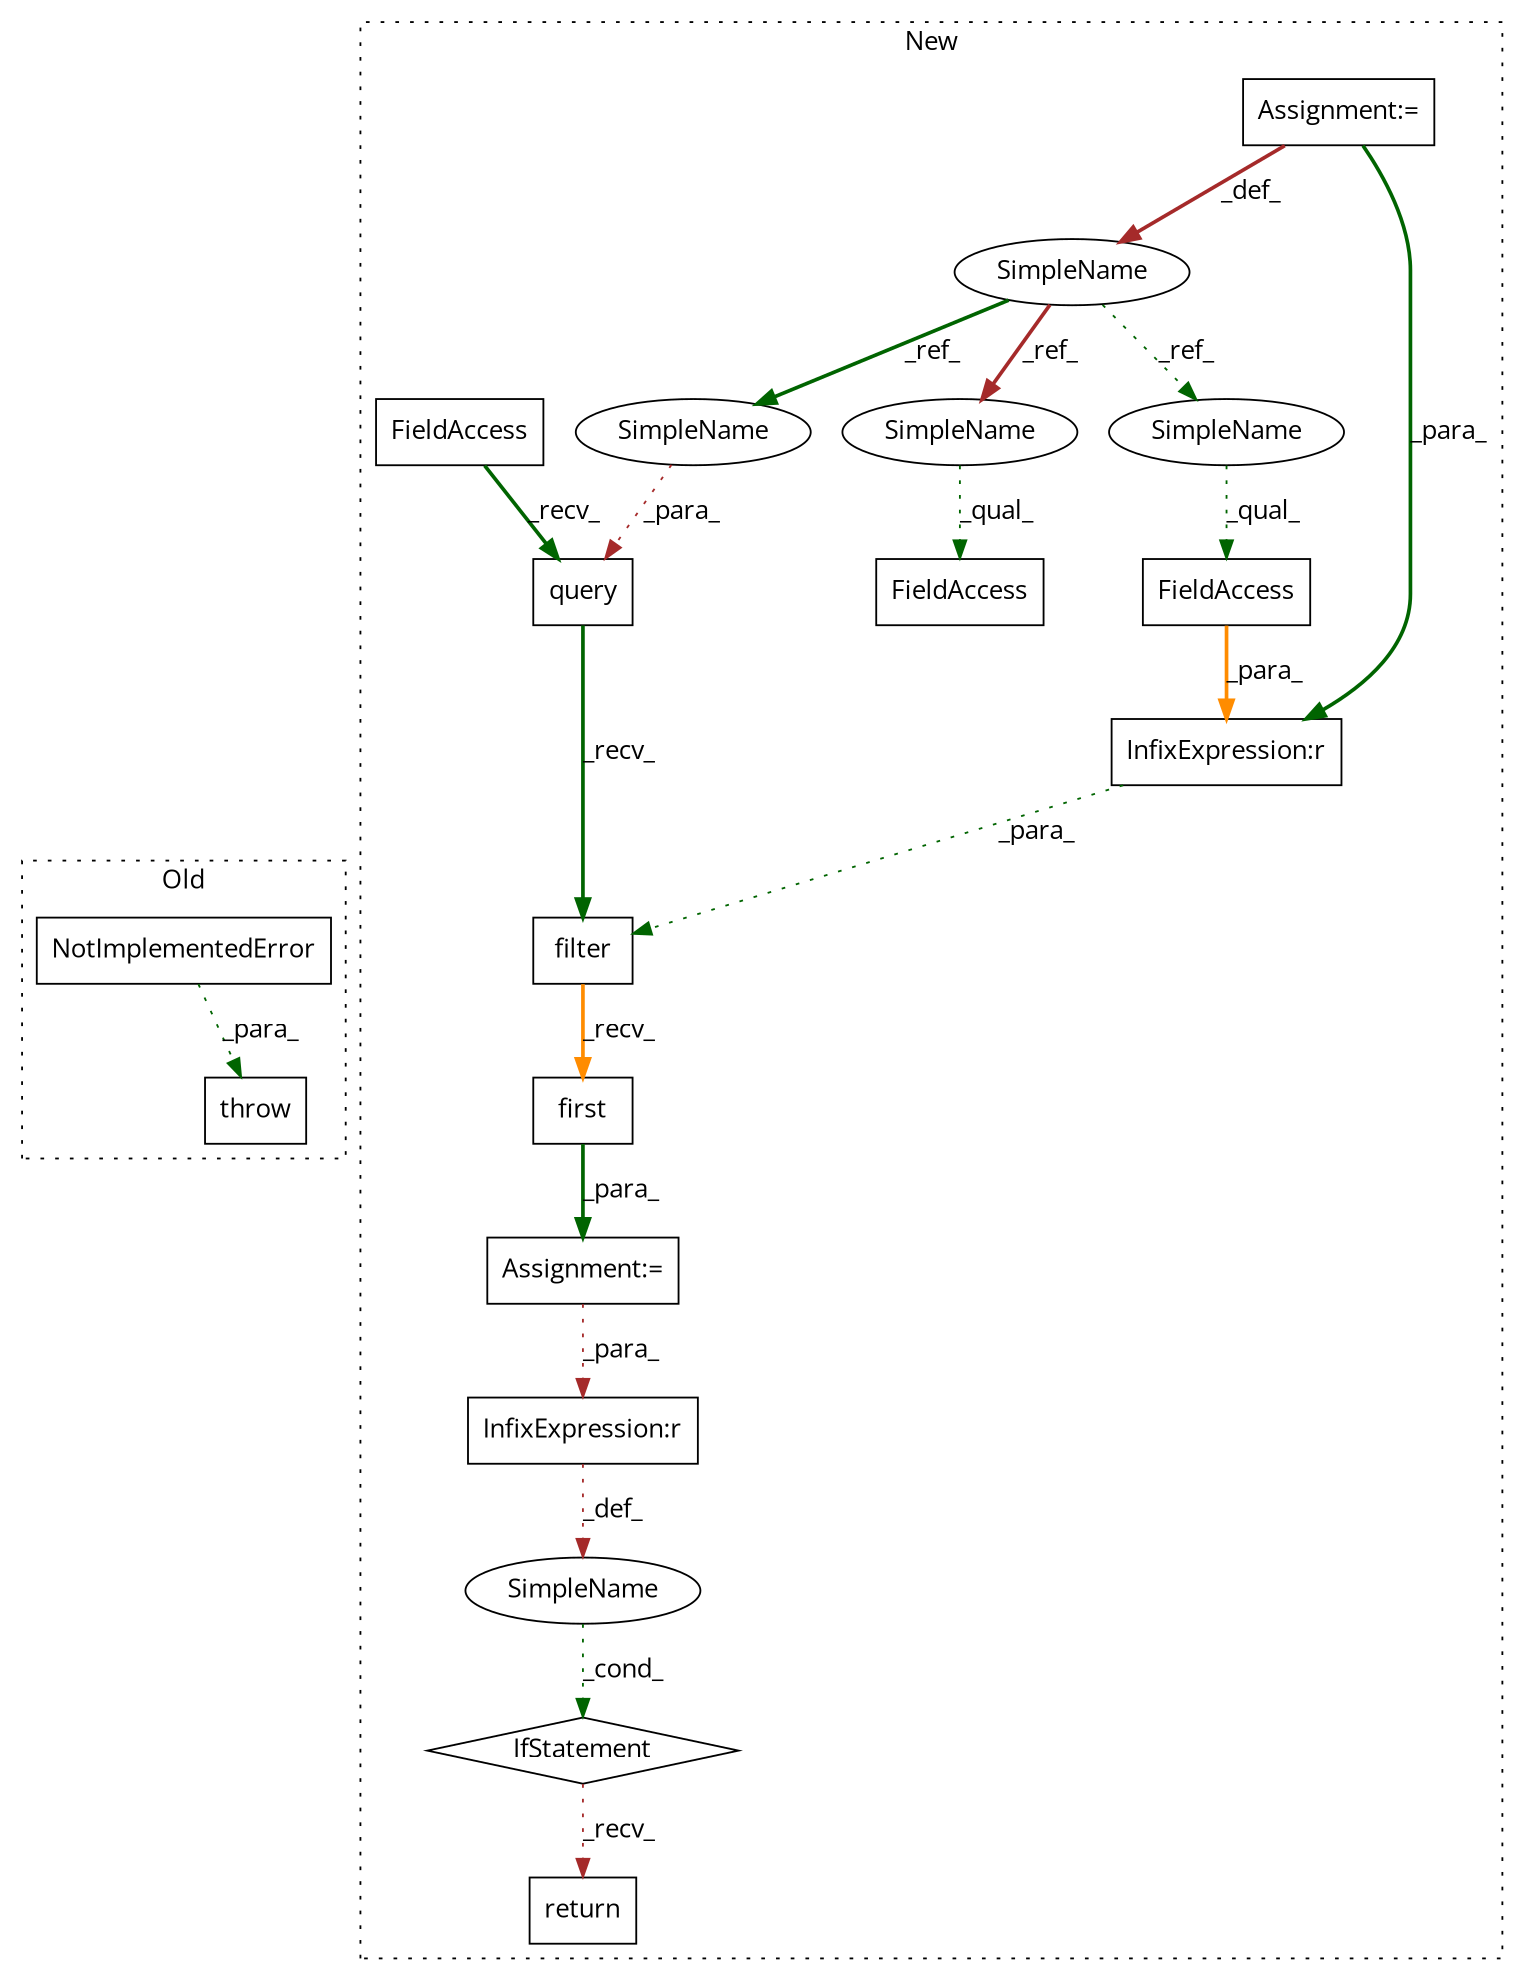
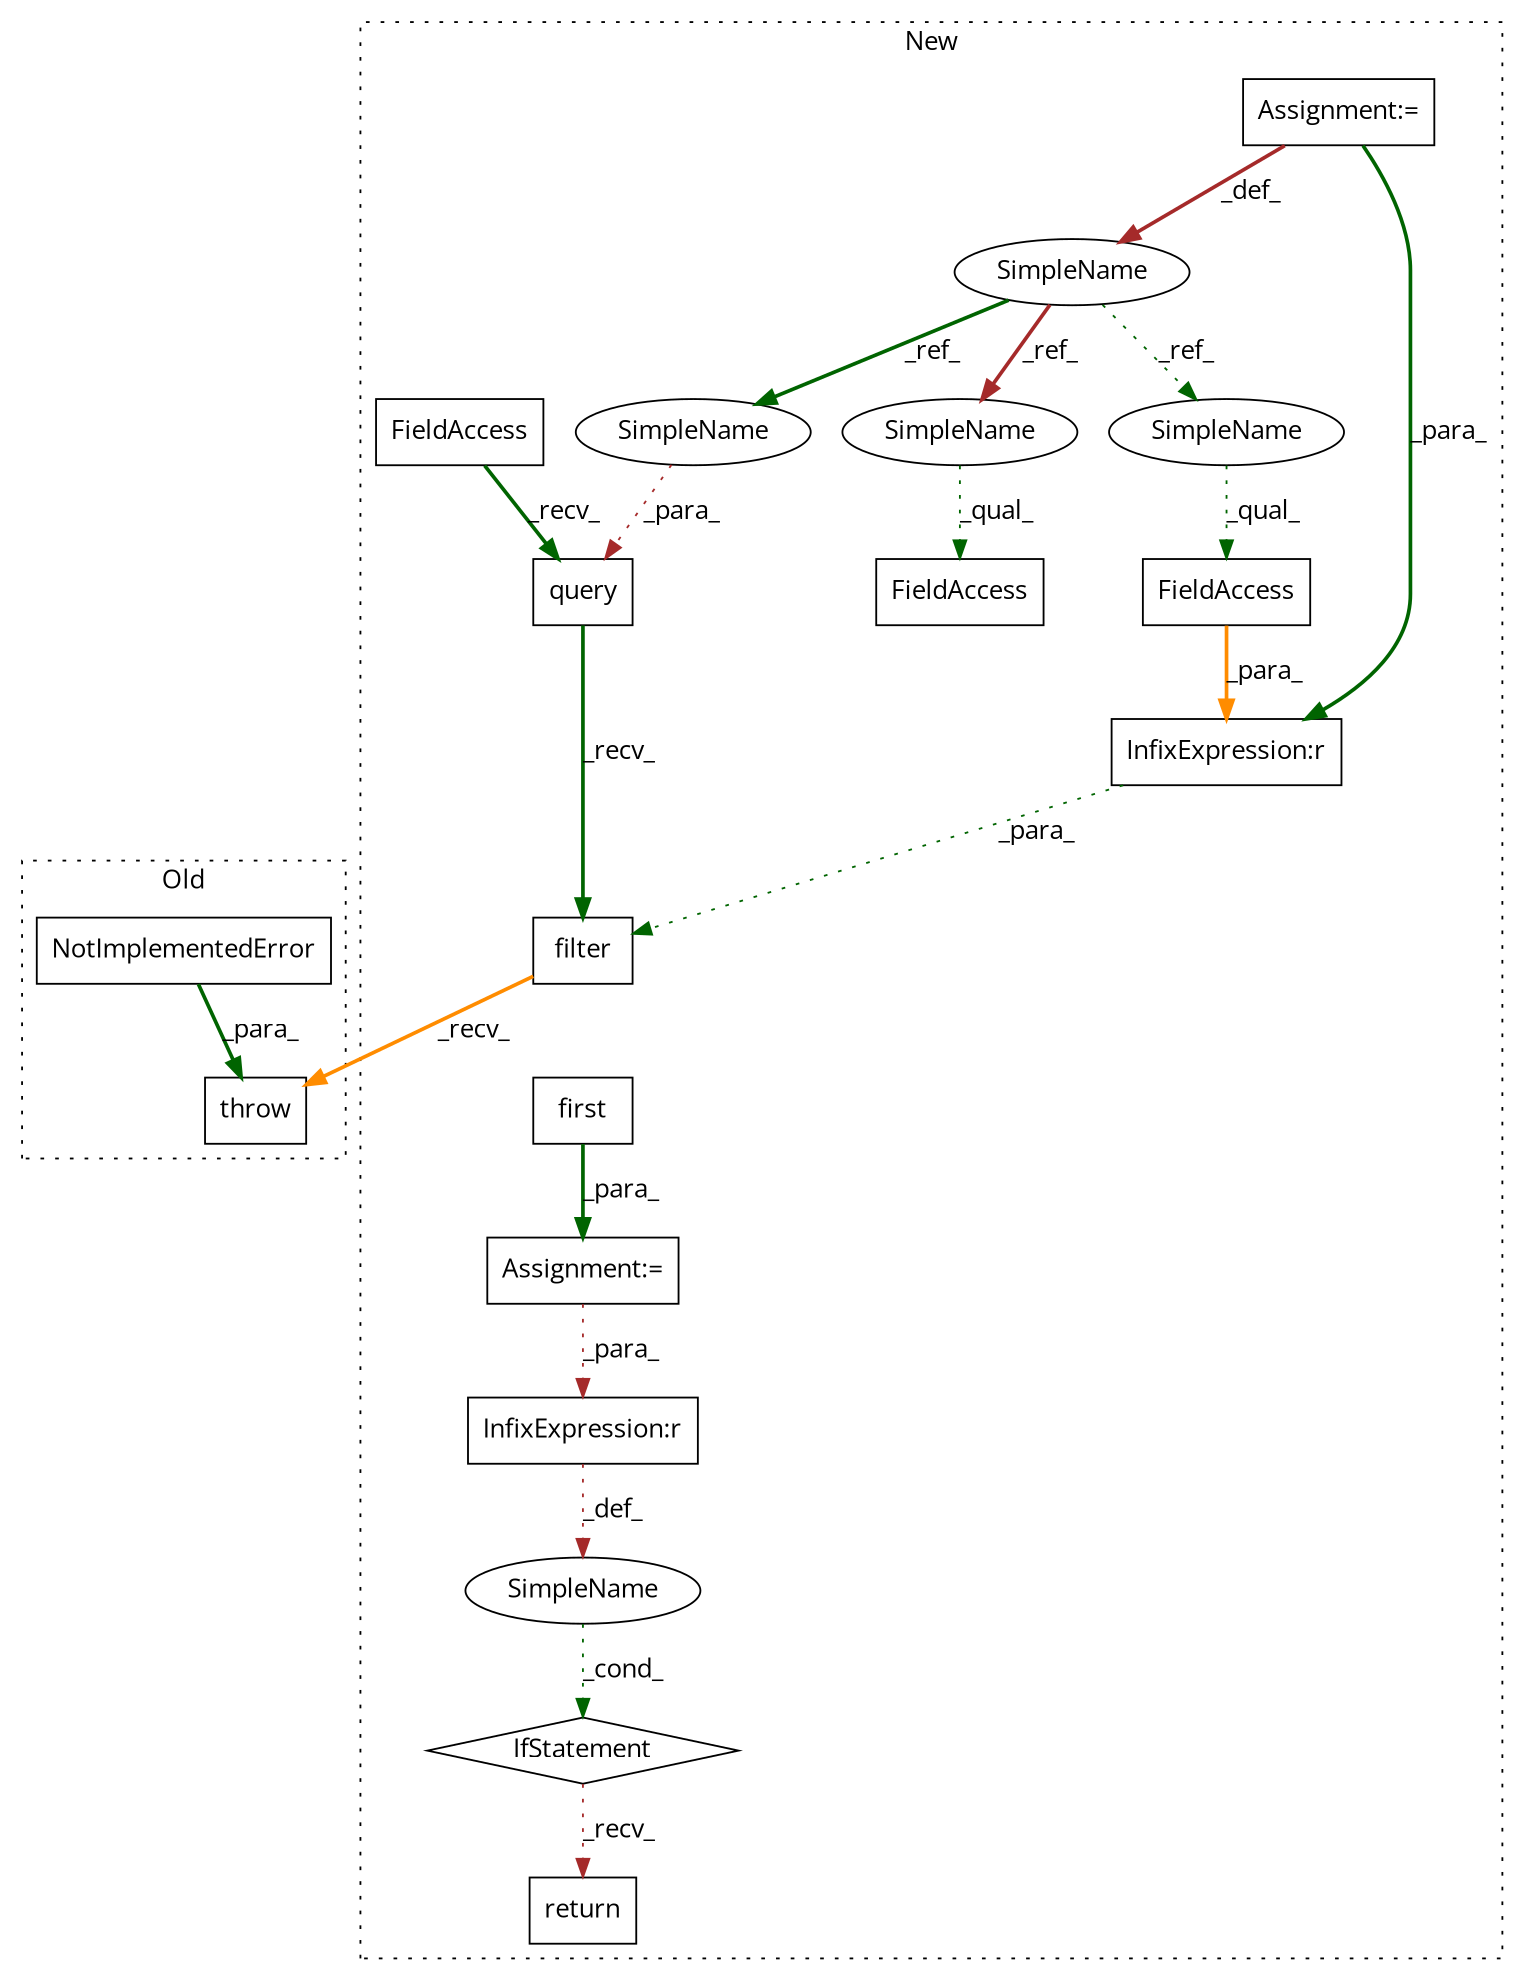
(583, 1021) -> (428, 1026)
(216, 1022) -> (216, 1022)
